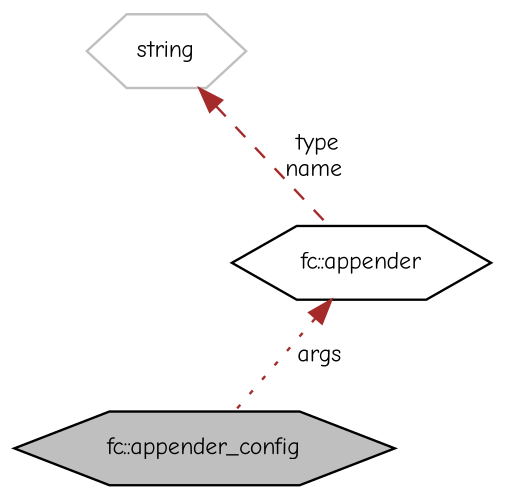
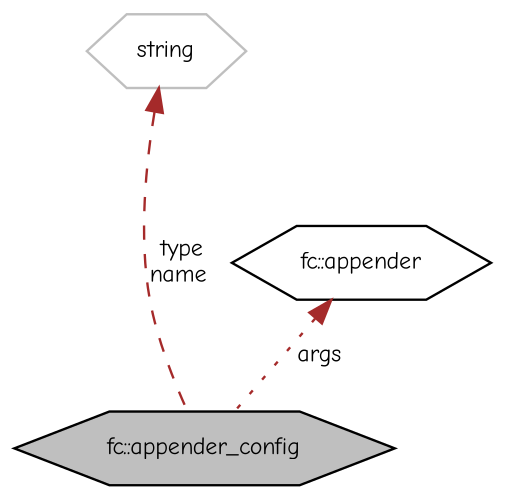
(272, 166) -> (146, 264)
